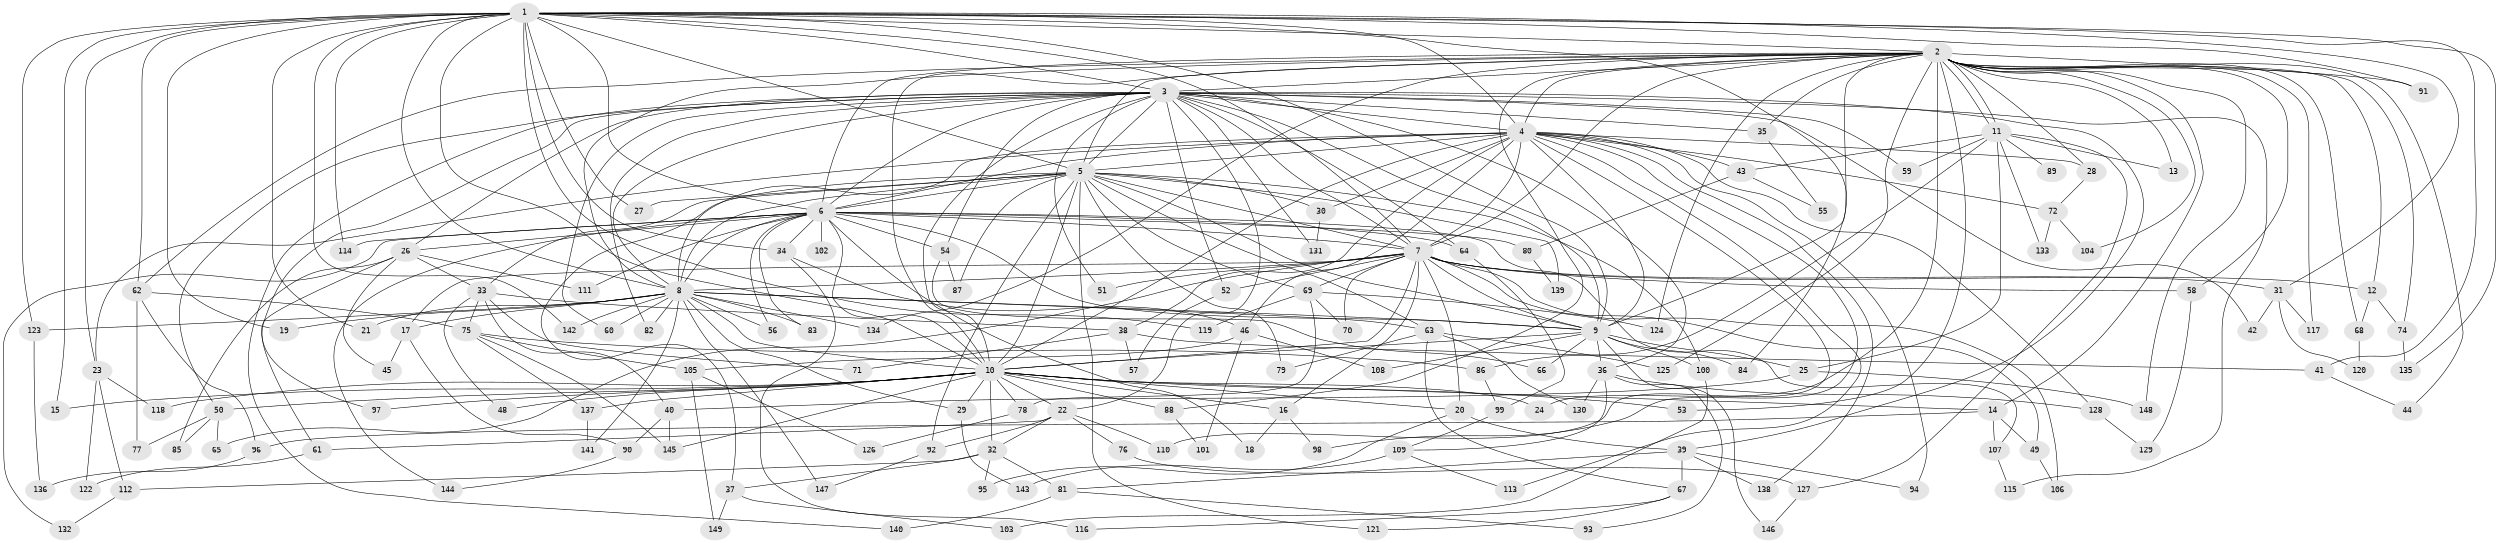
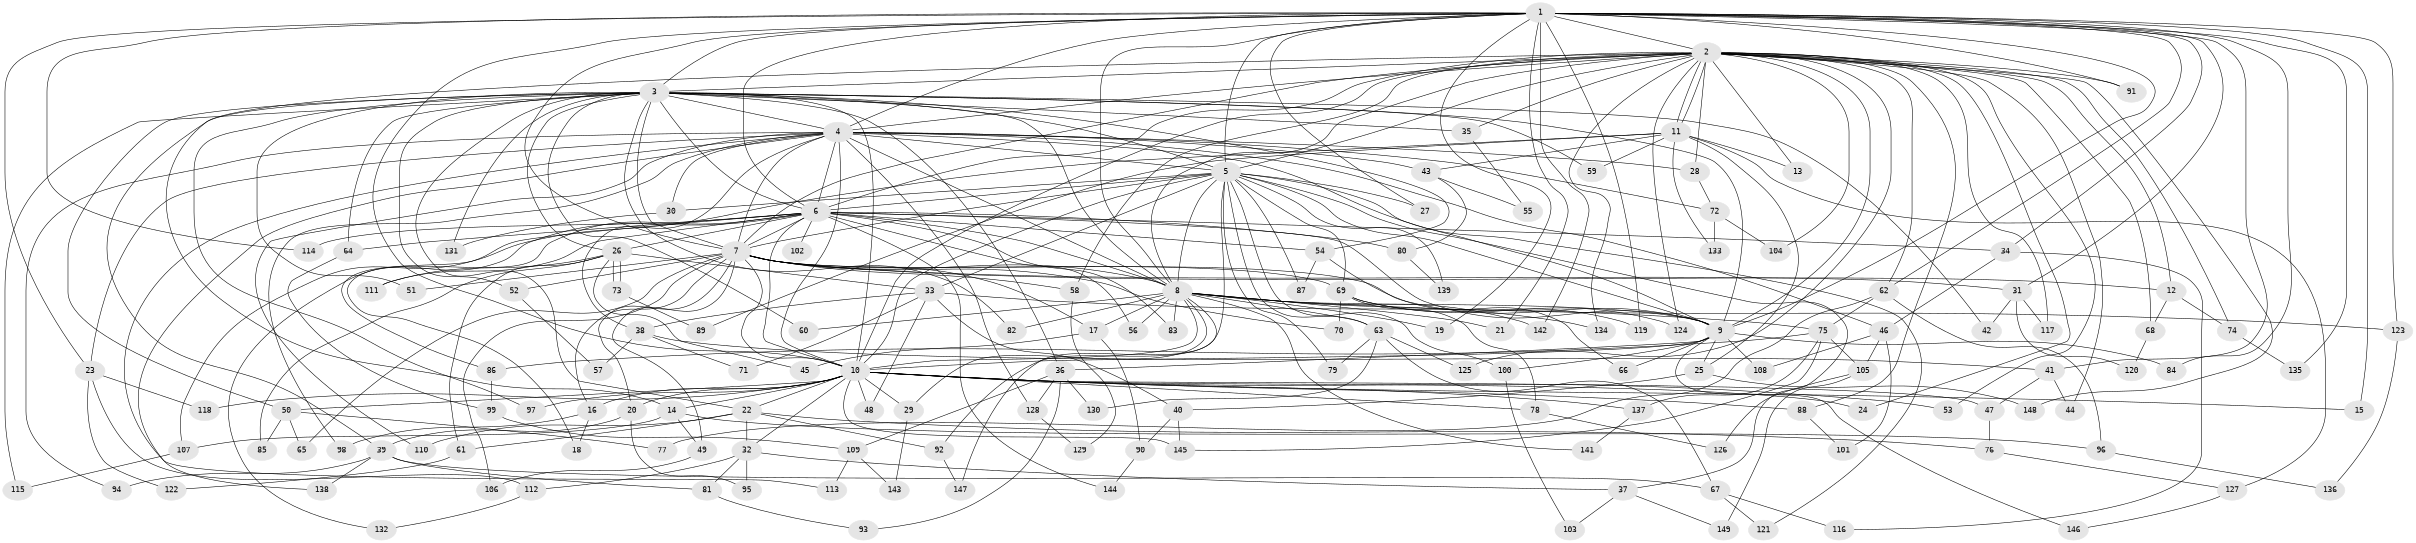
none -> (617, 291)
none -> (1989, 411)
(896, 530) -> none
